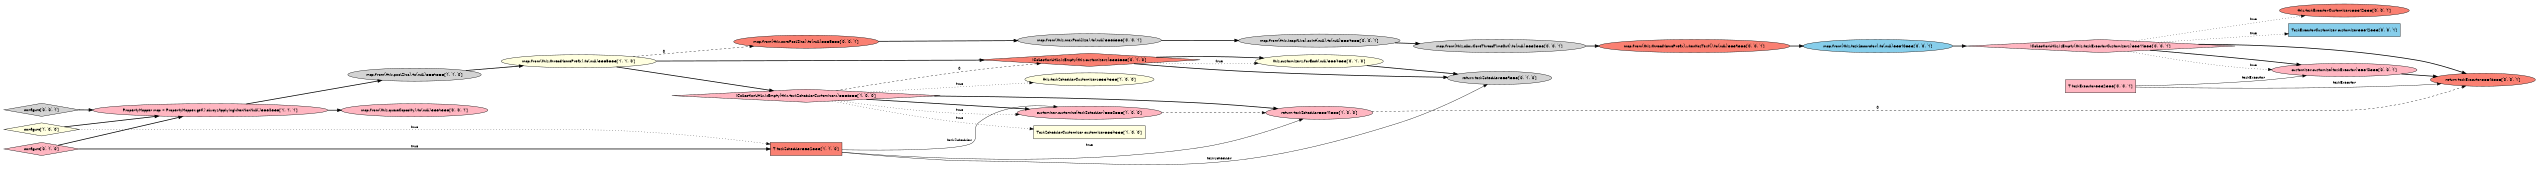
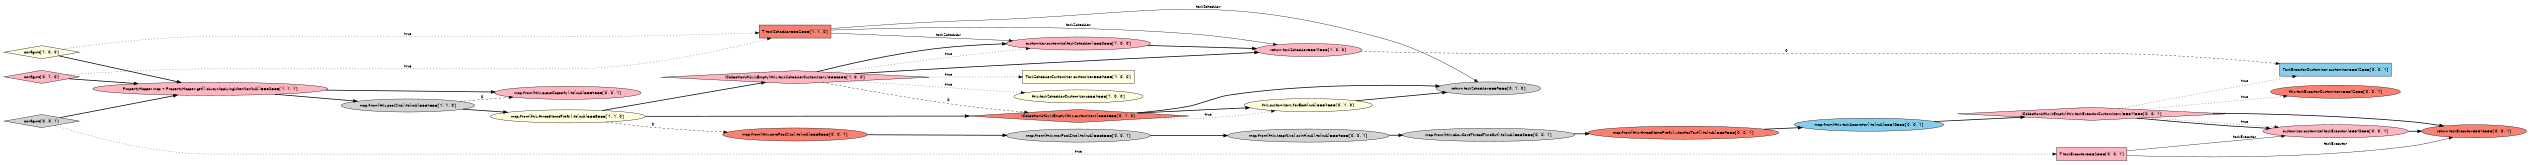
none -> (485, 99)
(1918, 110) -> (1818, 53)
(1212, 113) -> (1200, 47)
(1089, 145) -> (1078, 25)
(423, 149) -> (419, 69)
none -> (1052, 154)
